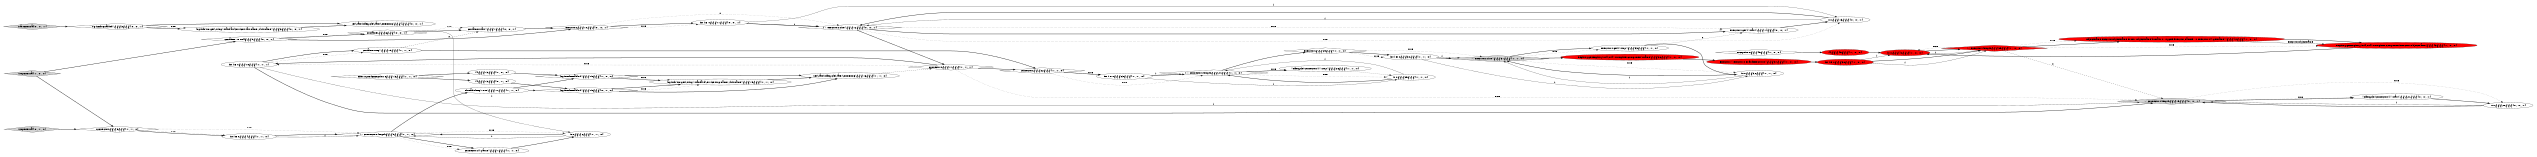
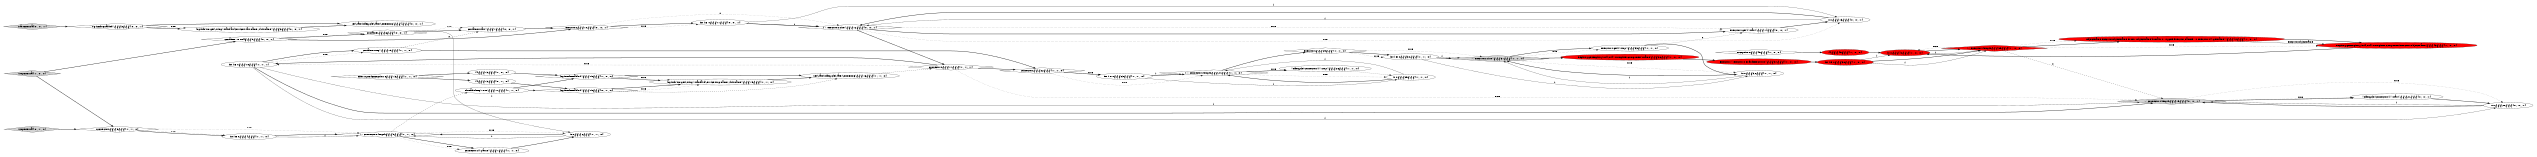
(728, 91) -> (728, 91)
(427, 109) -> (427, 109)
none -> (1367, 119)
